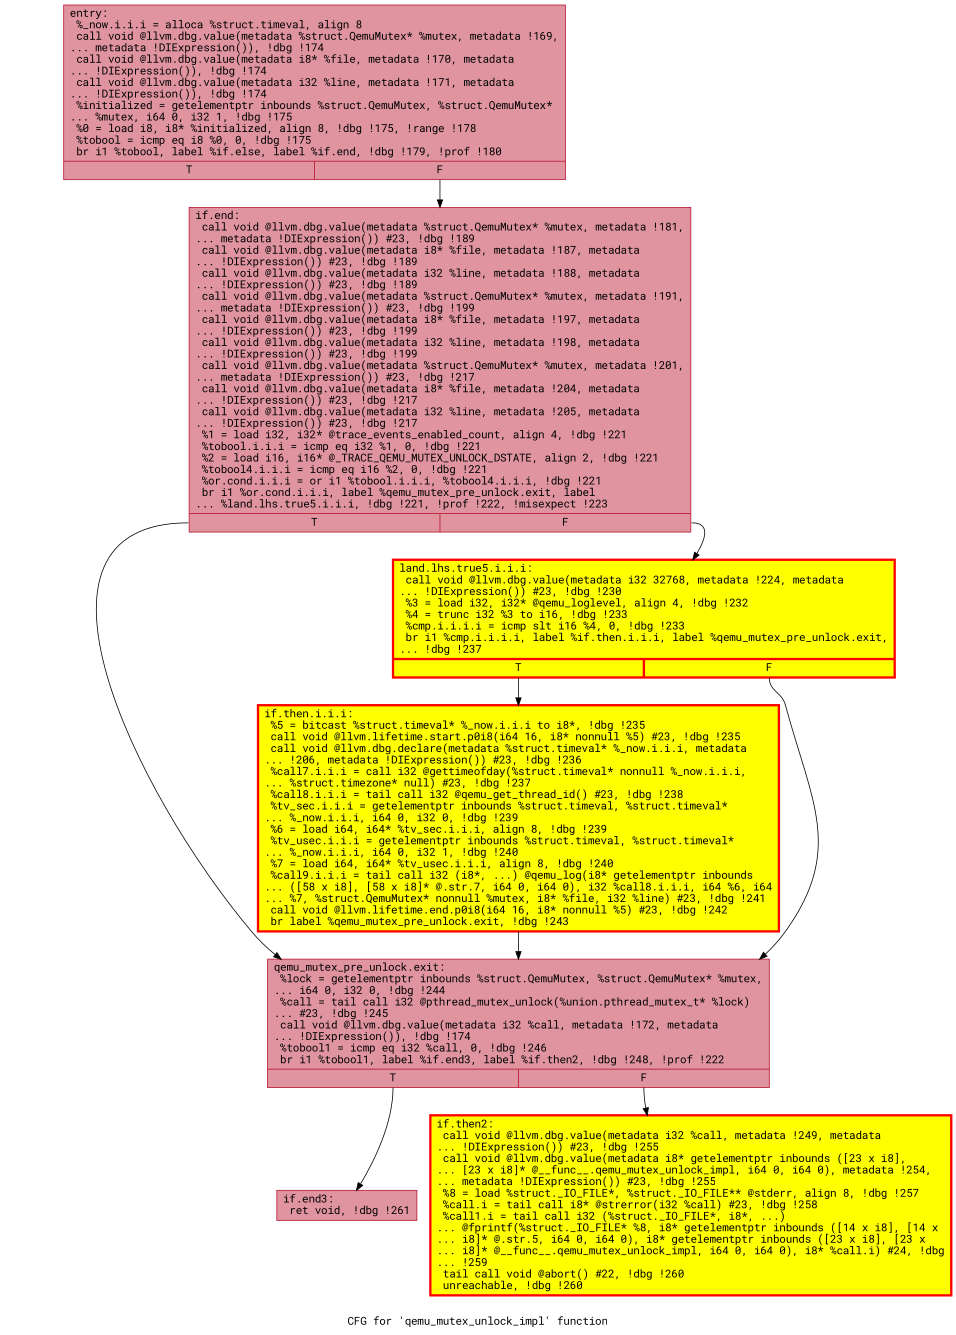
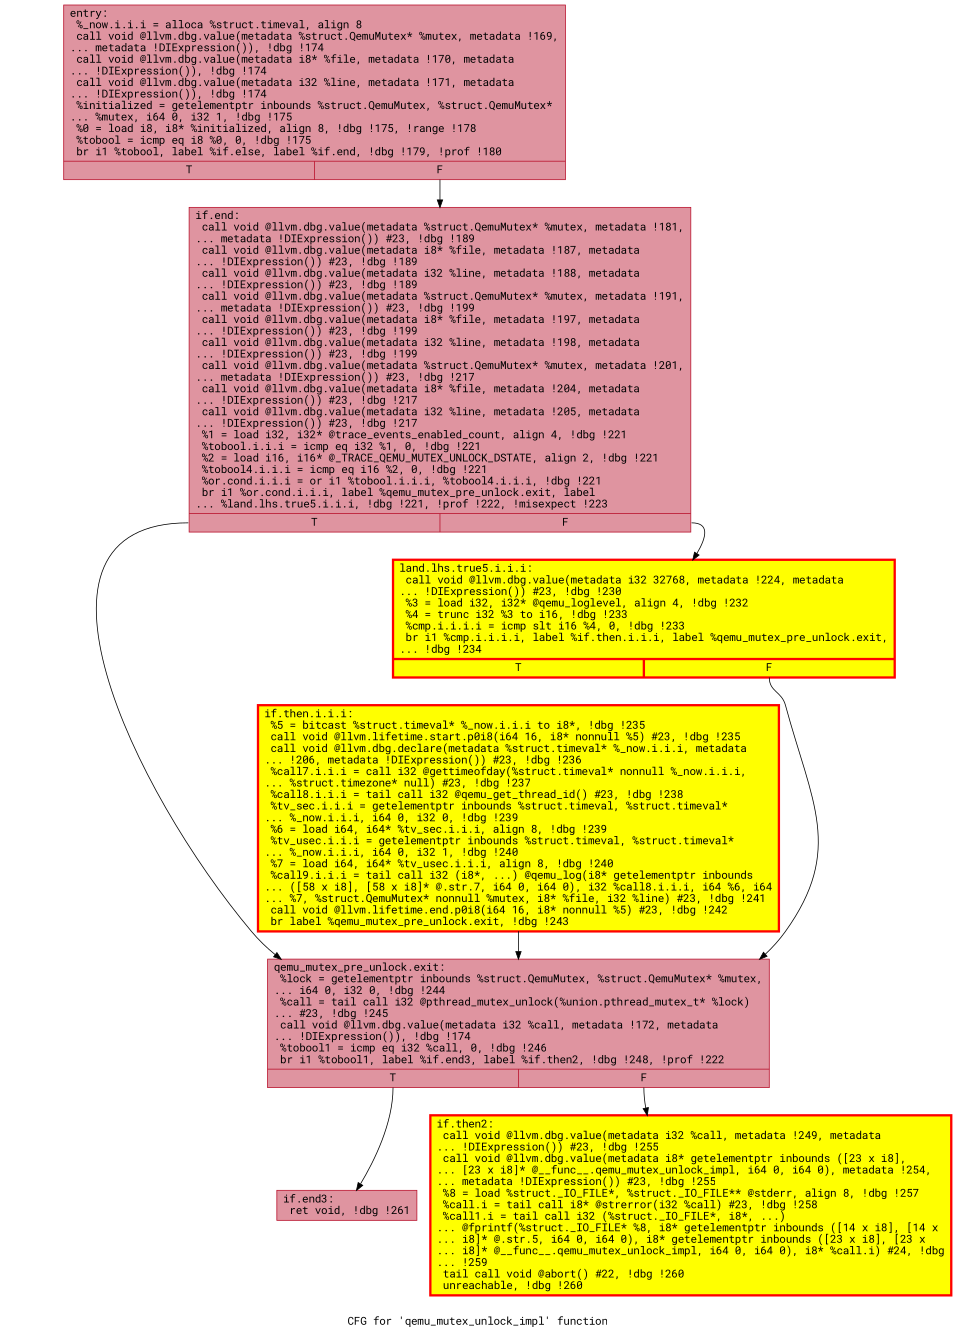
(441, 649) -> (441, 649)
(518, 688) -> none
